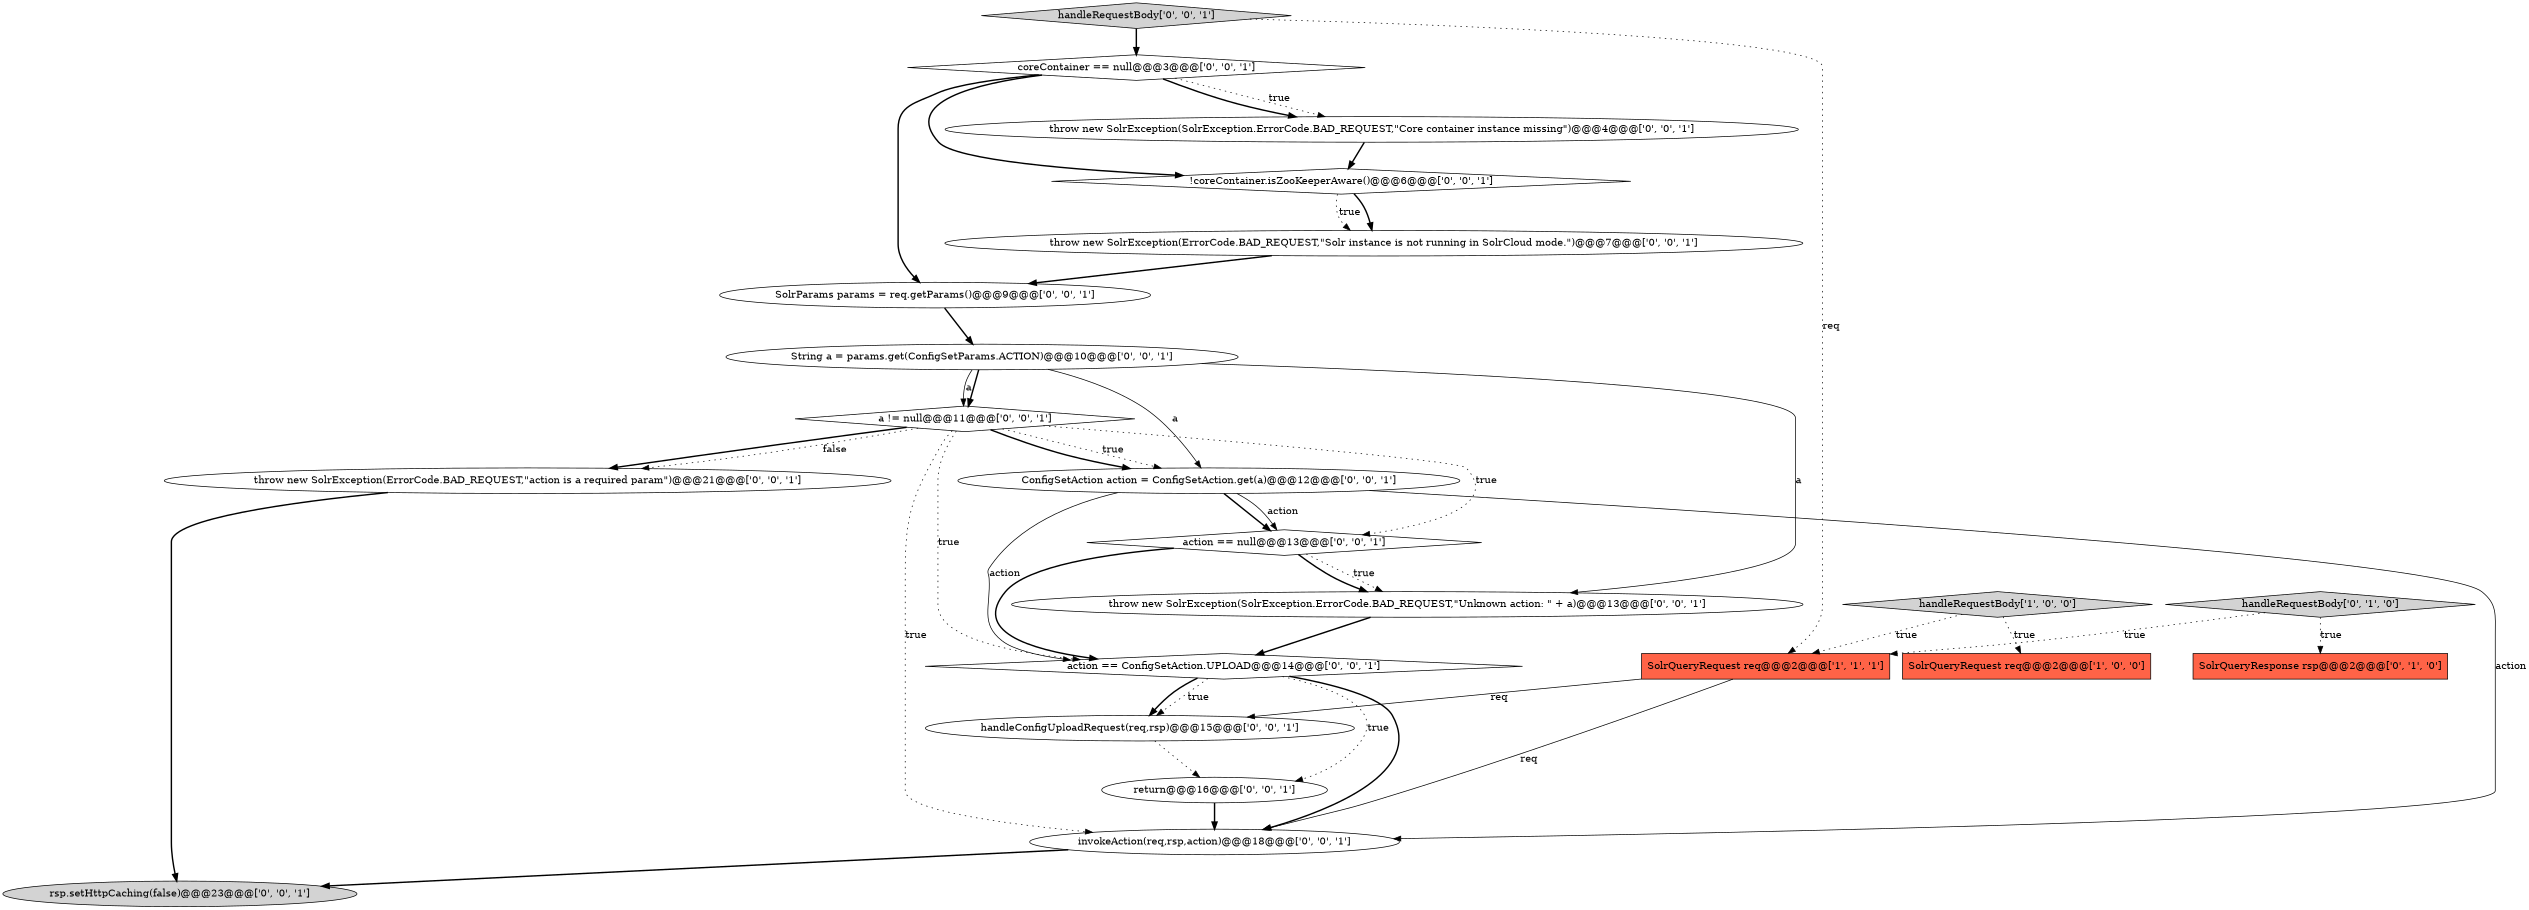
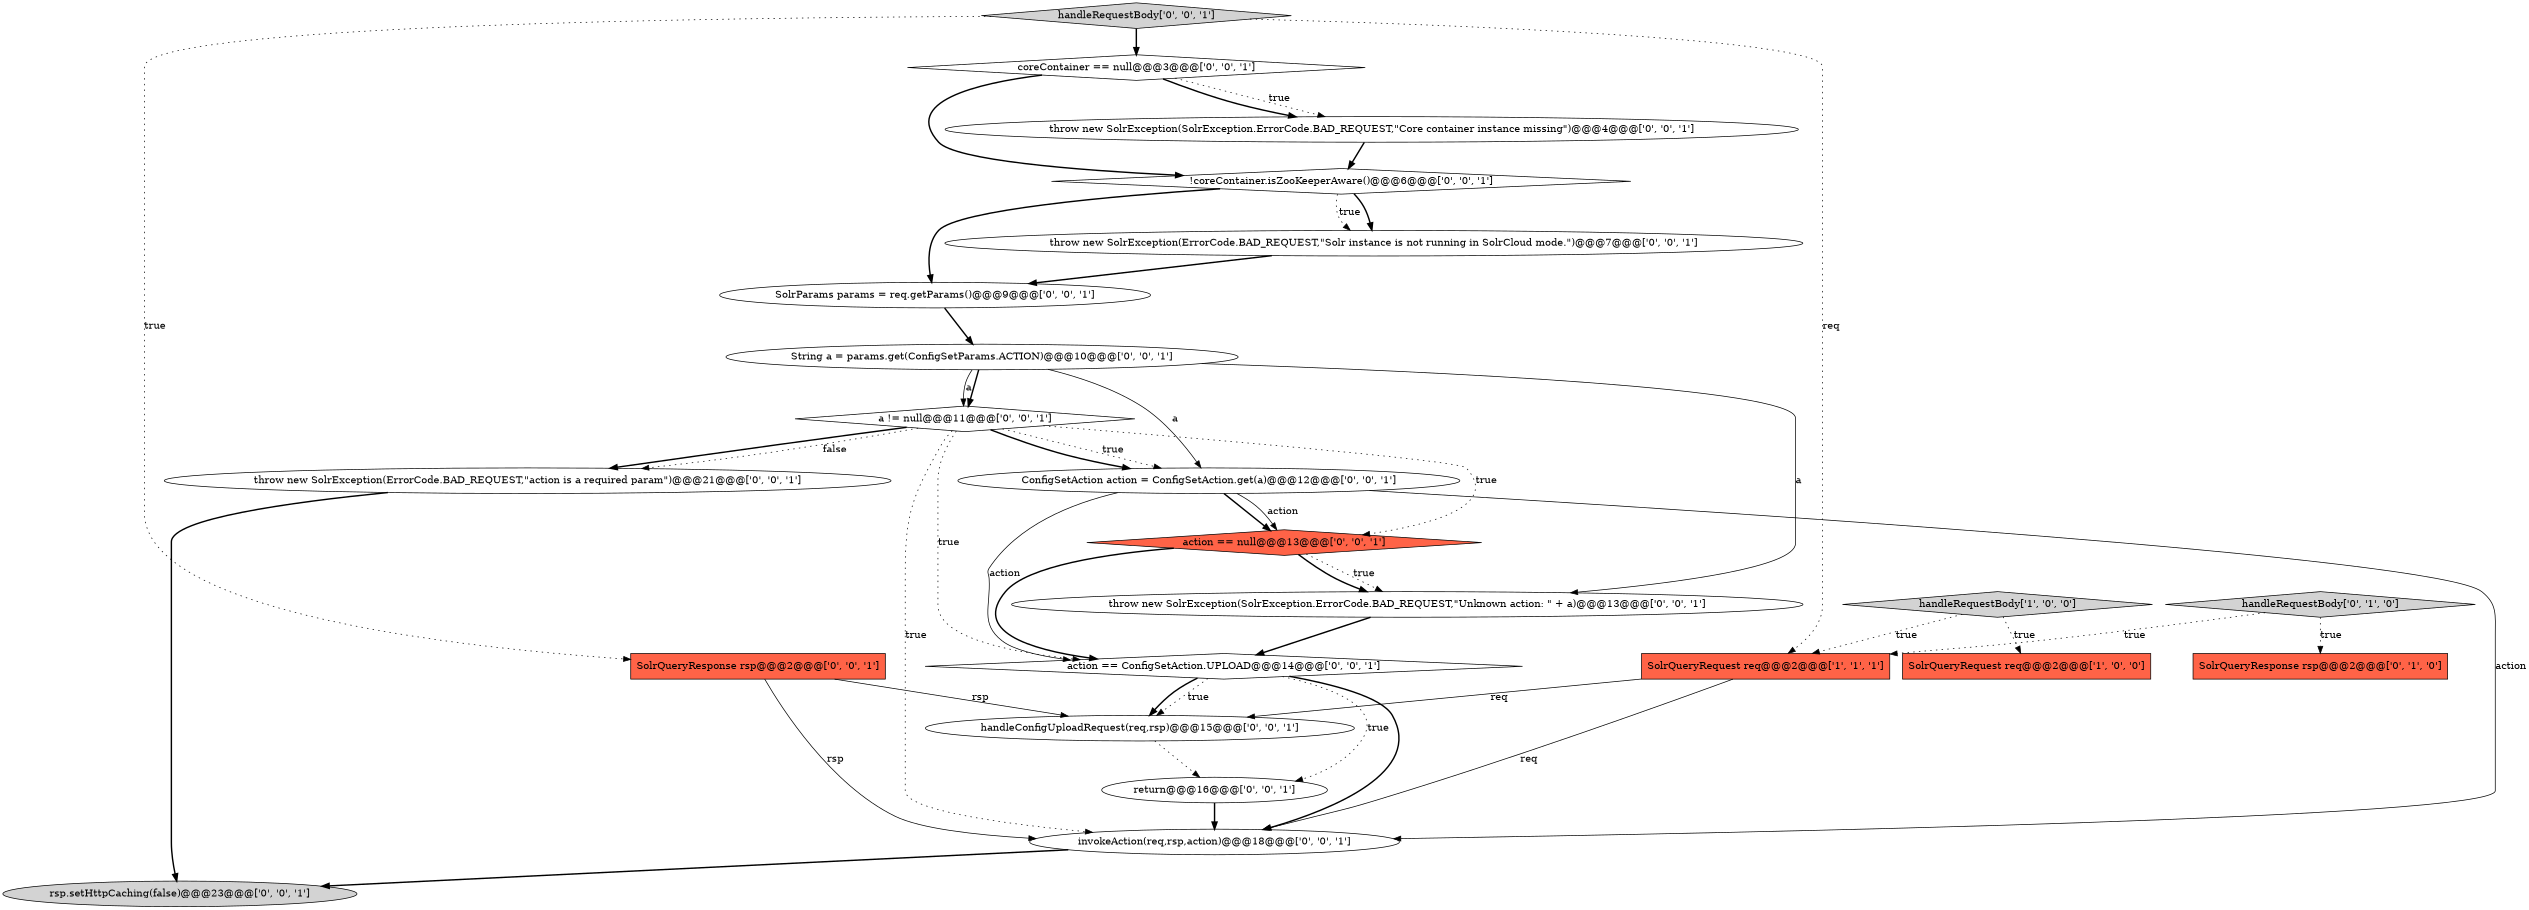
(899, 125) -> (1054, 204)
(1284, 543) -> (1284, 543)
none -> (758, 666)
